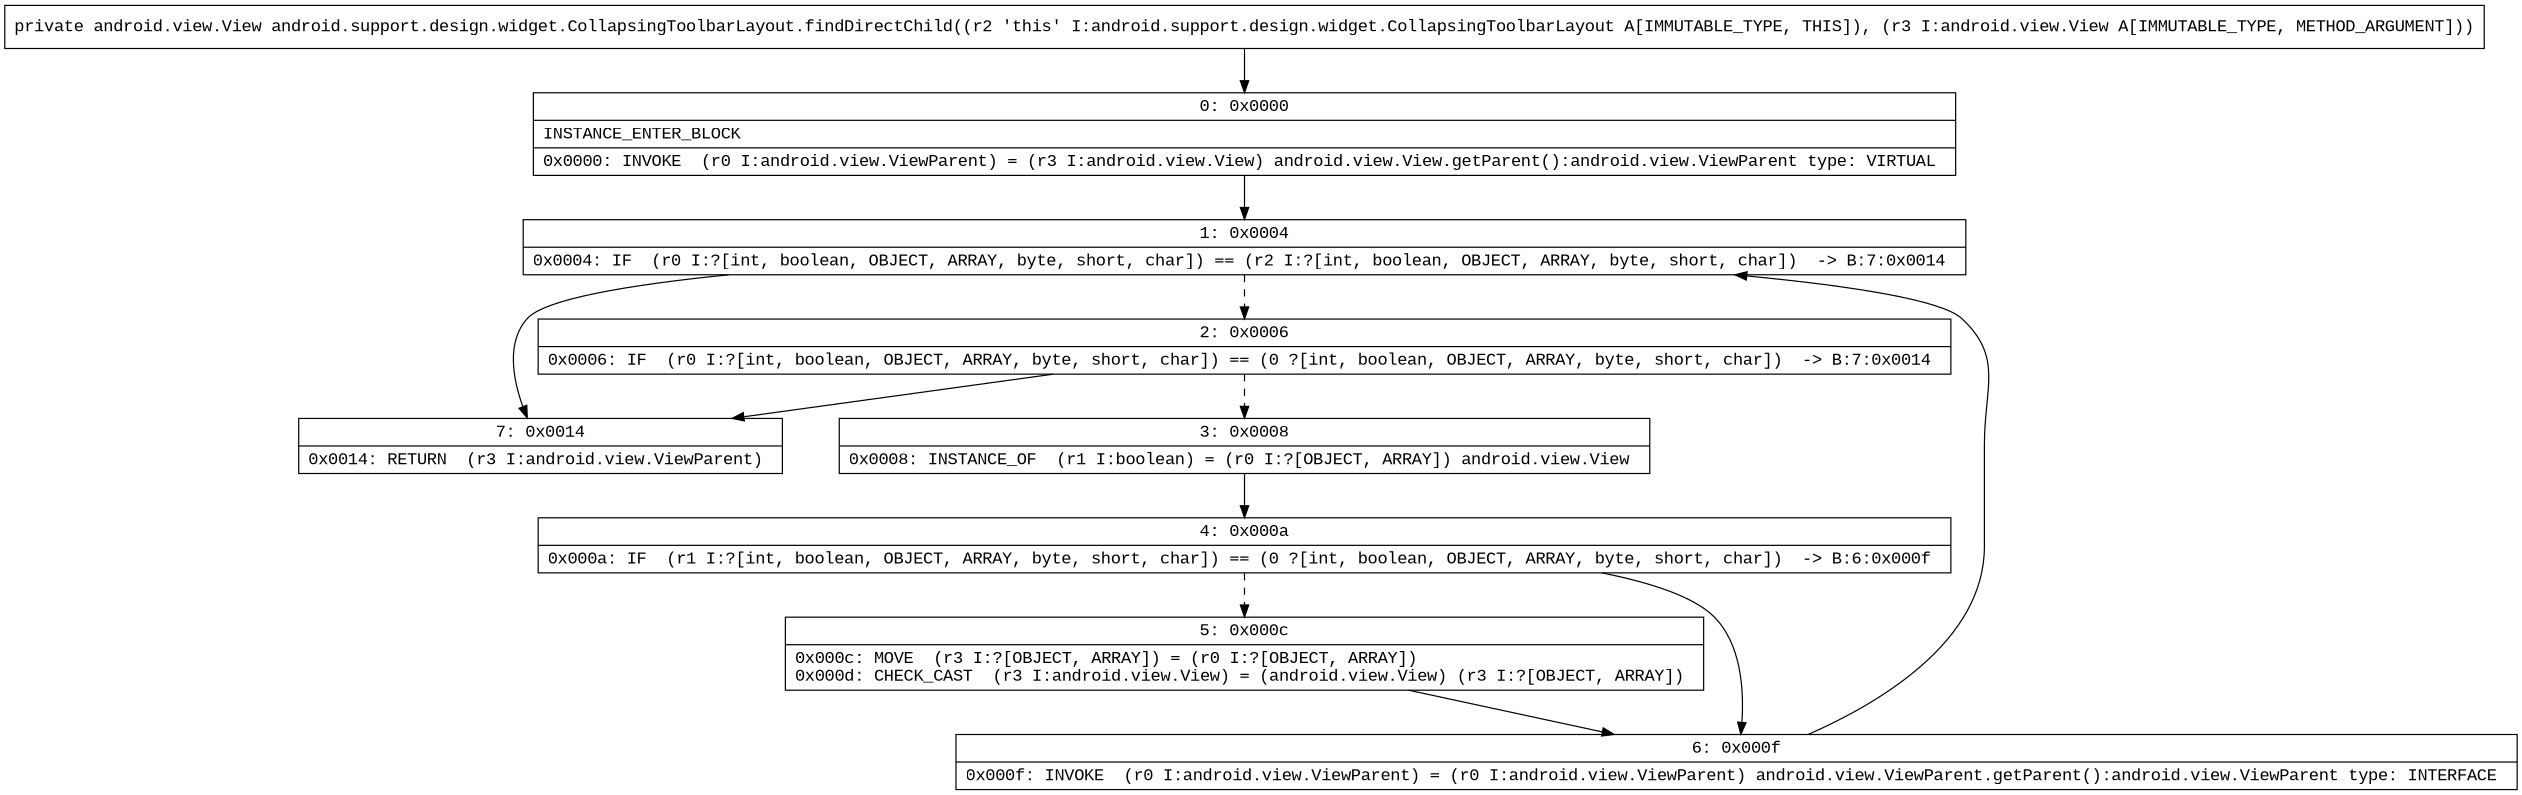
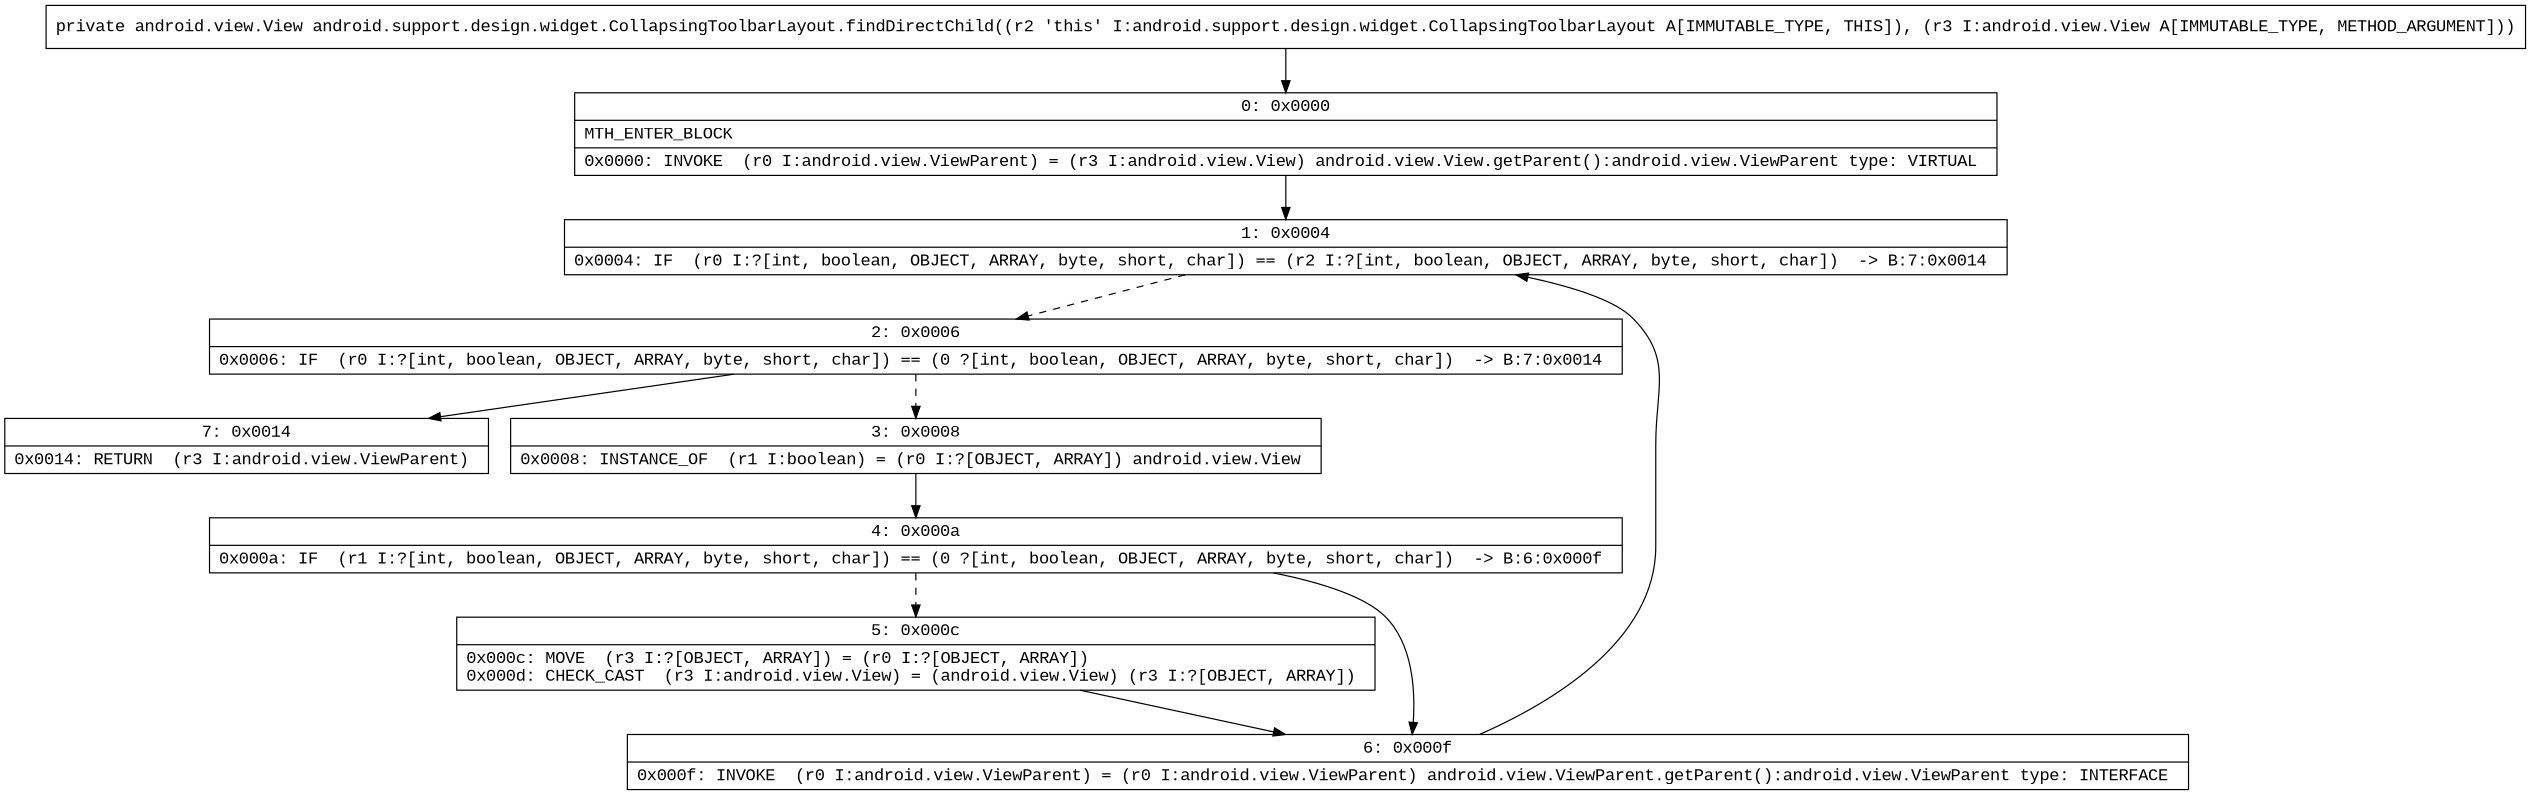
(642, 133) -> (658, 133)
(580, 297) -> none
